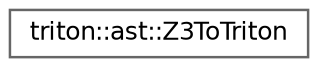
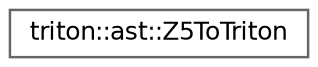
(159, 34) -> (159, 34)
